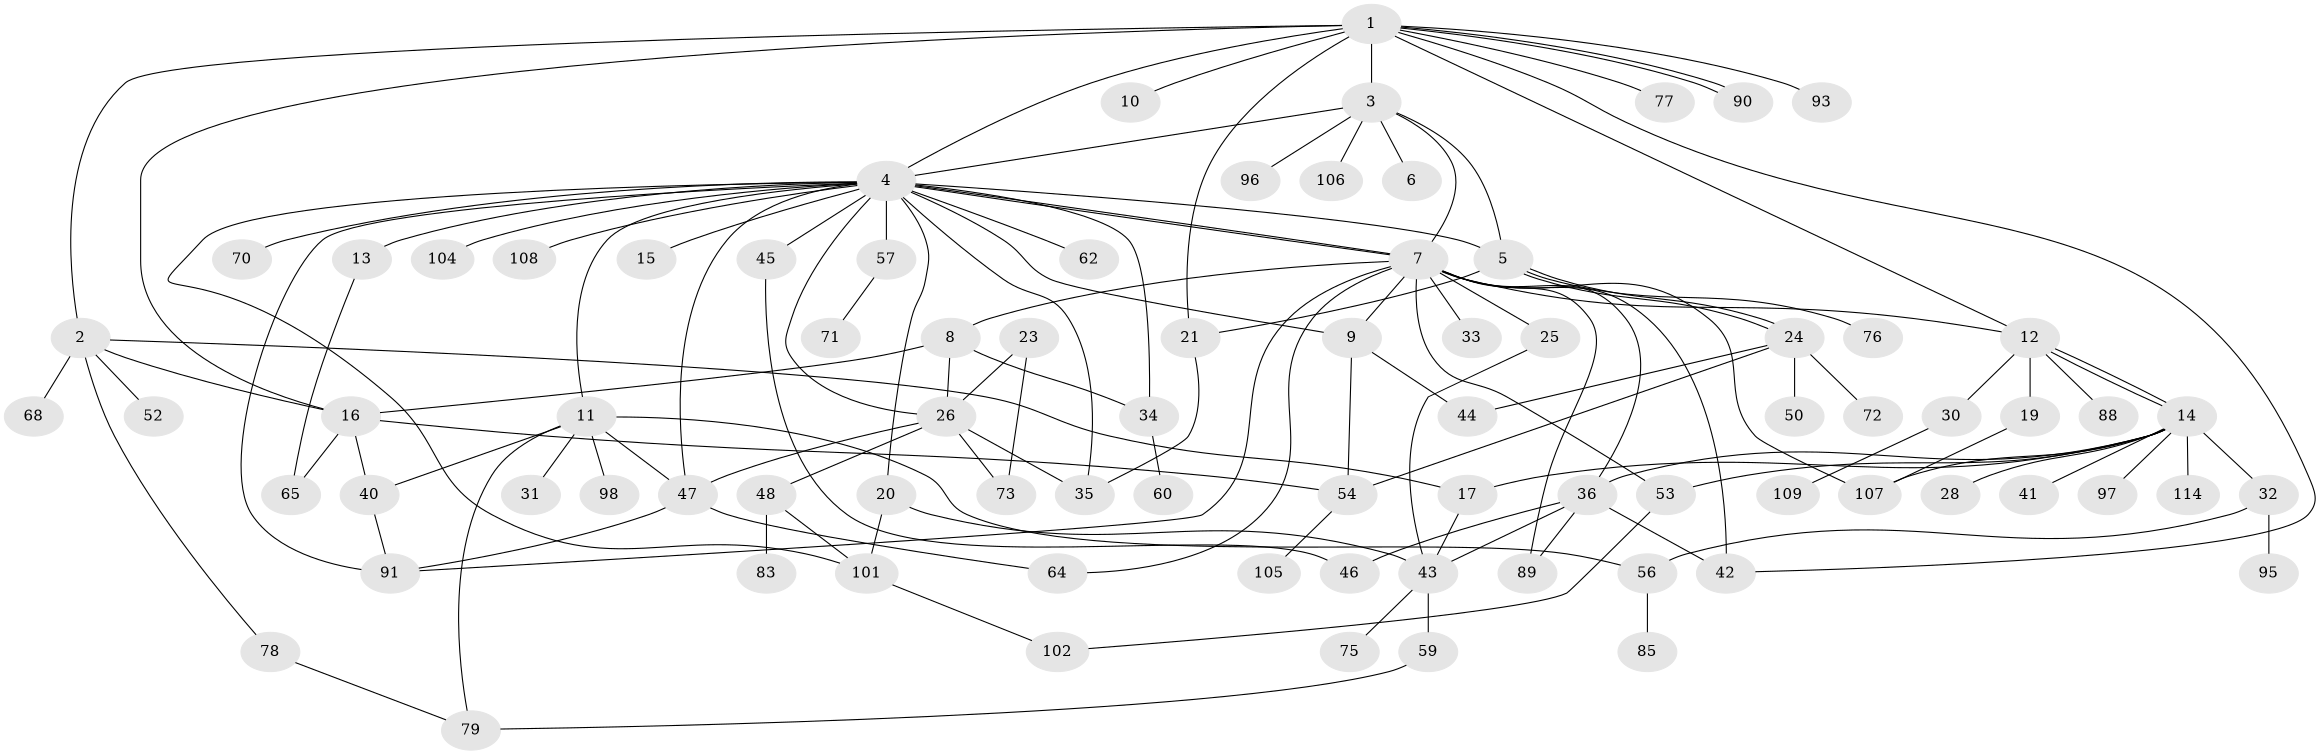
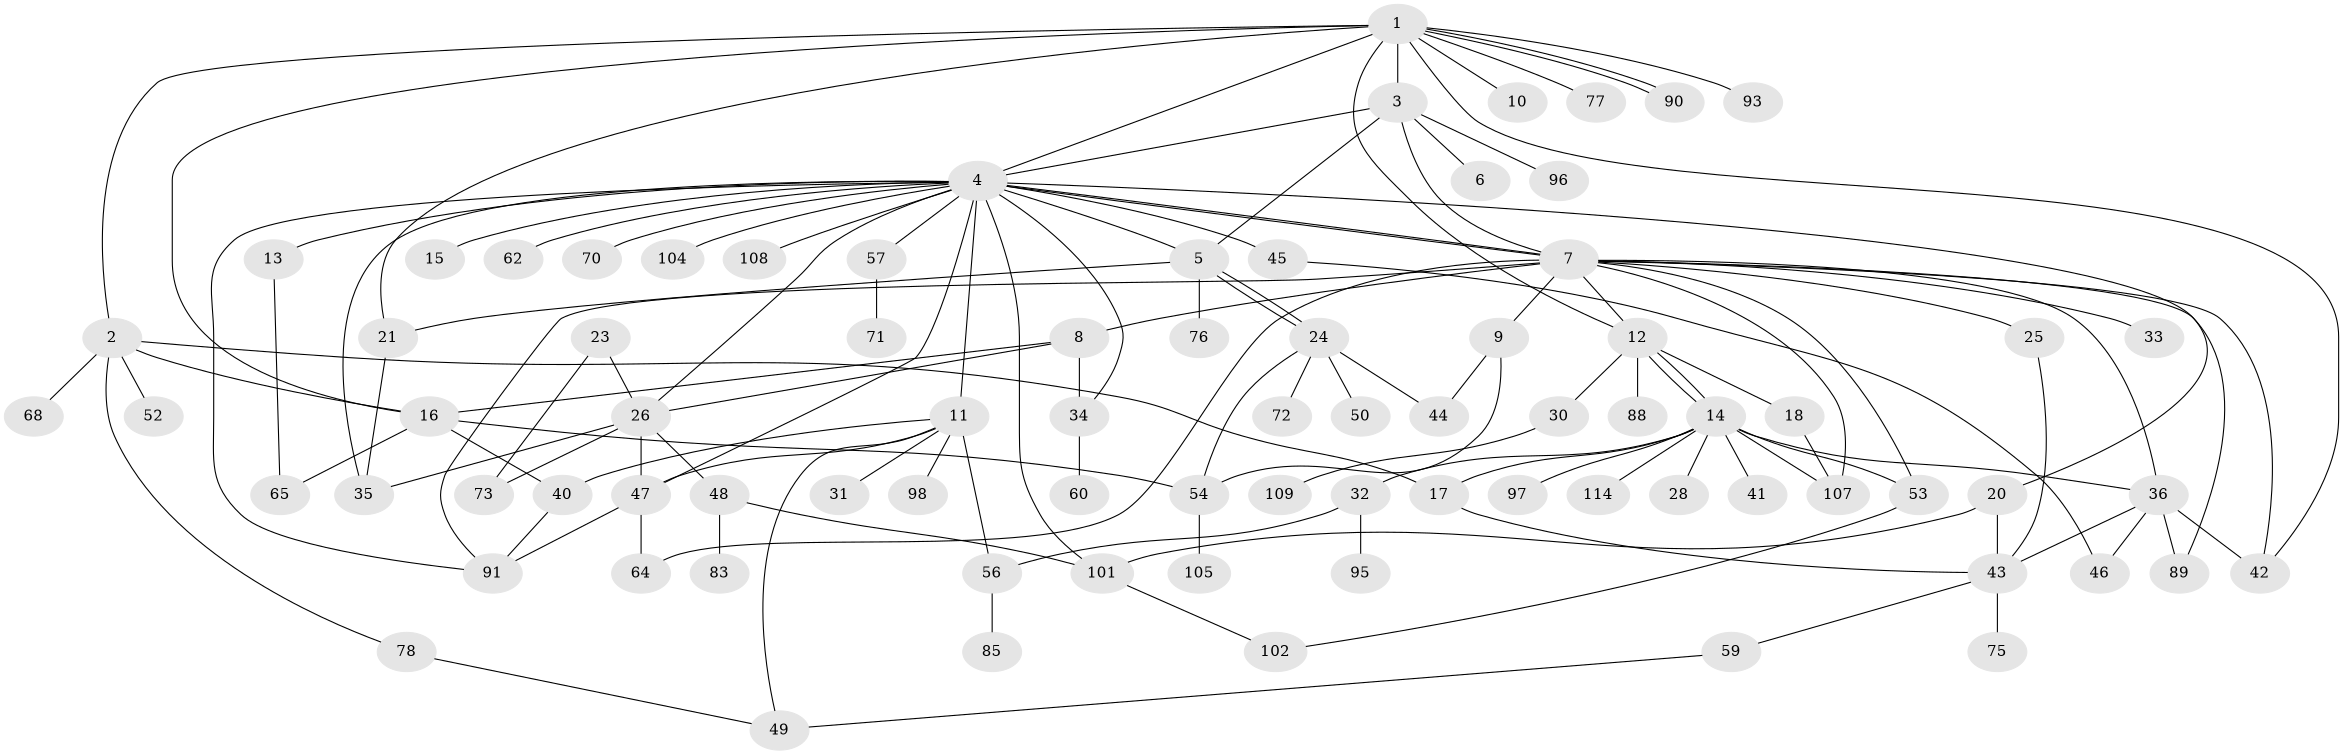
(1331, 181) -> none
(1083, 288) -> none
(2030, 416) -> (1795, 416)
(471, 730) -> (780, 730)
